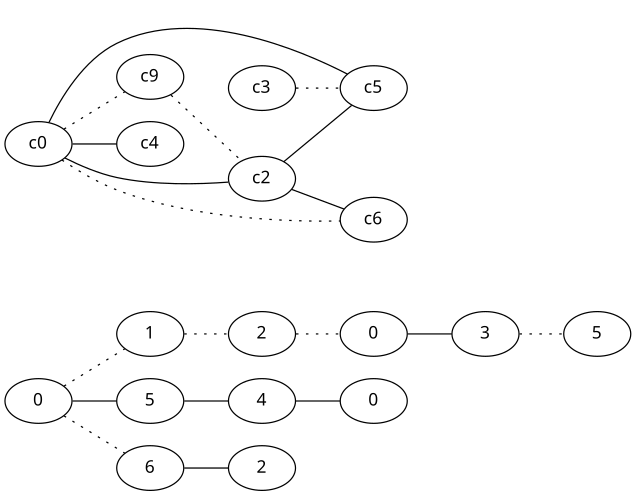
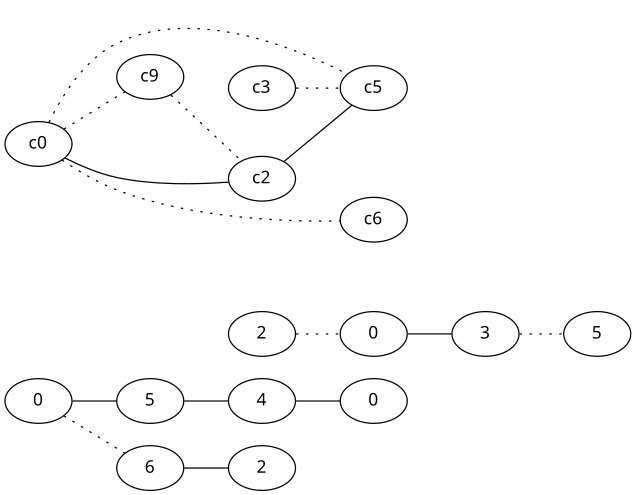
(182, 29) -> (182, 29)
(150, 144) -> none
(318, 199) -> none
(150, 334) -> none
